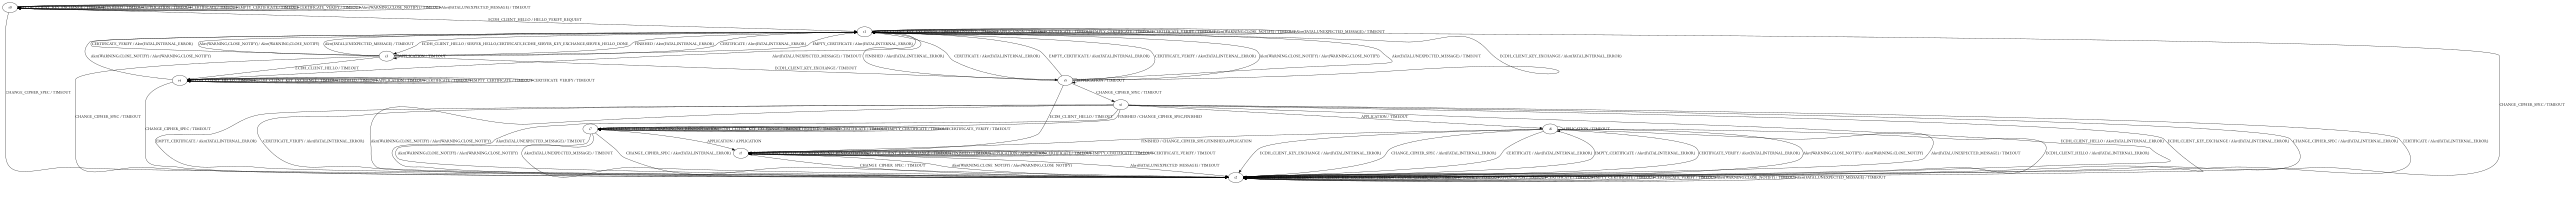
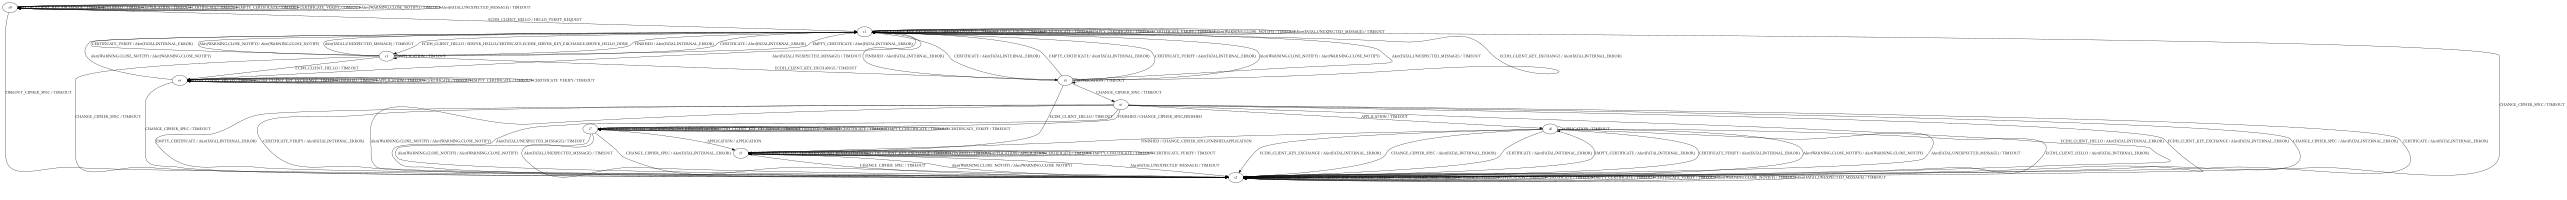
(38, 93) -> (38, 93)
